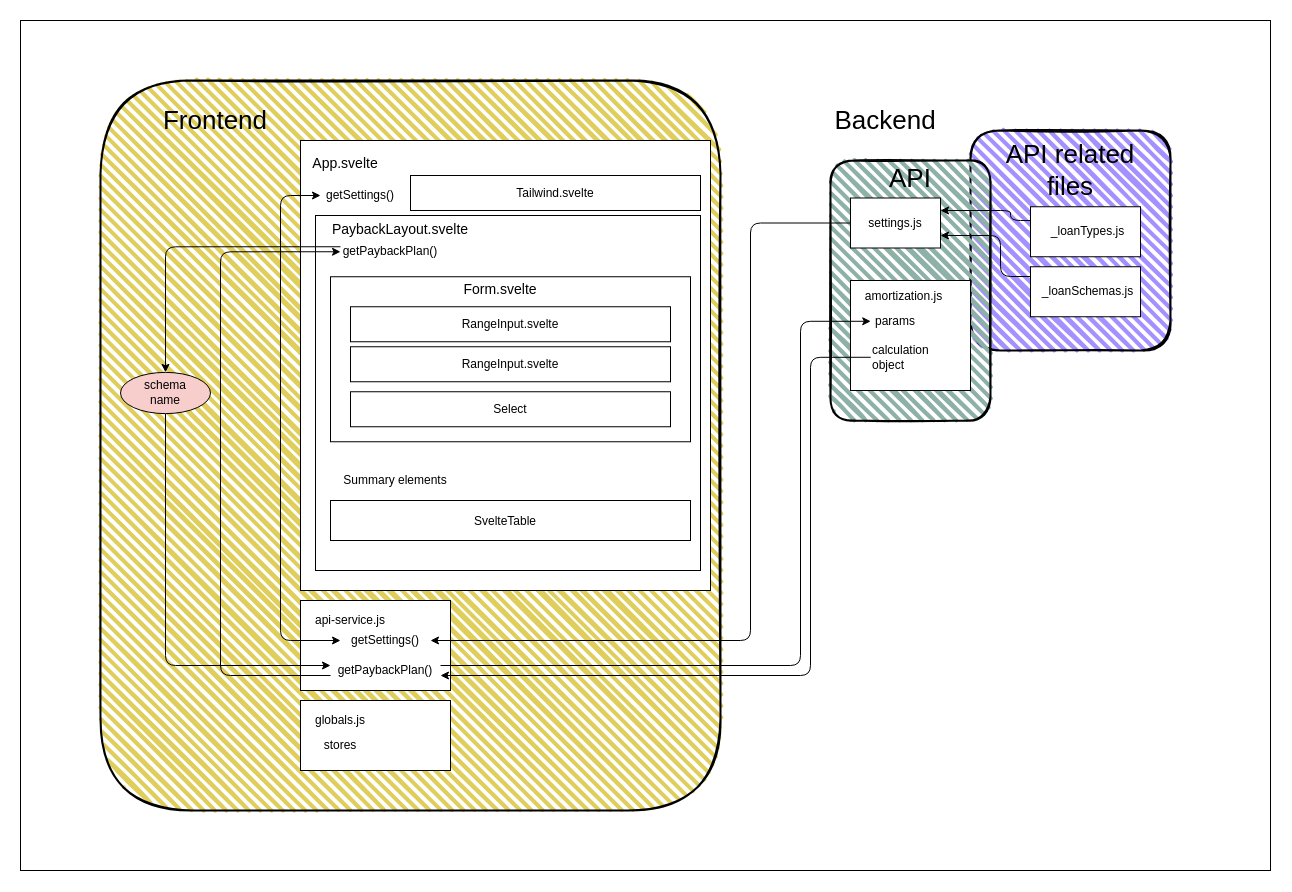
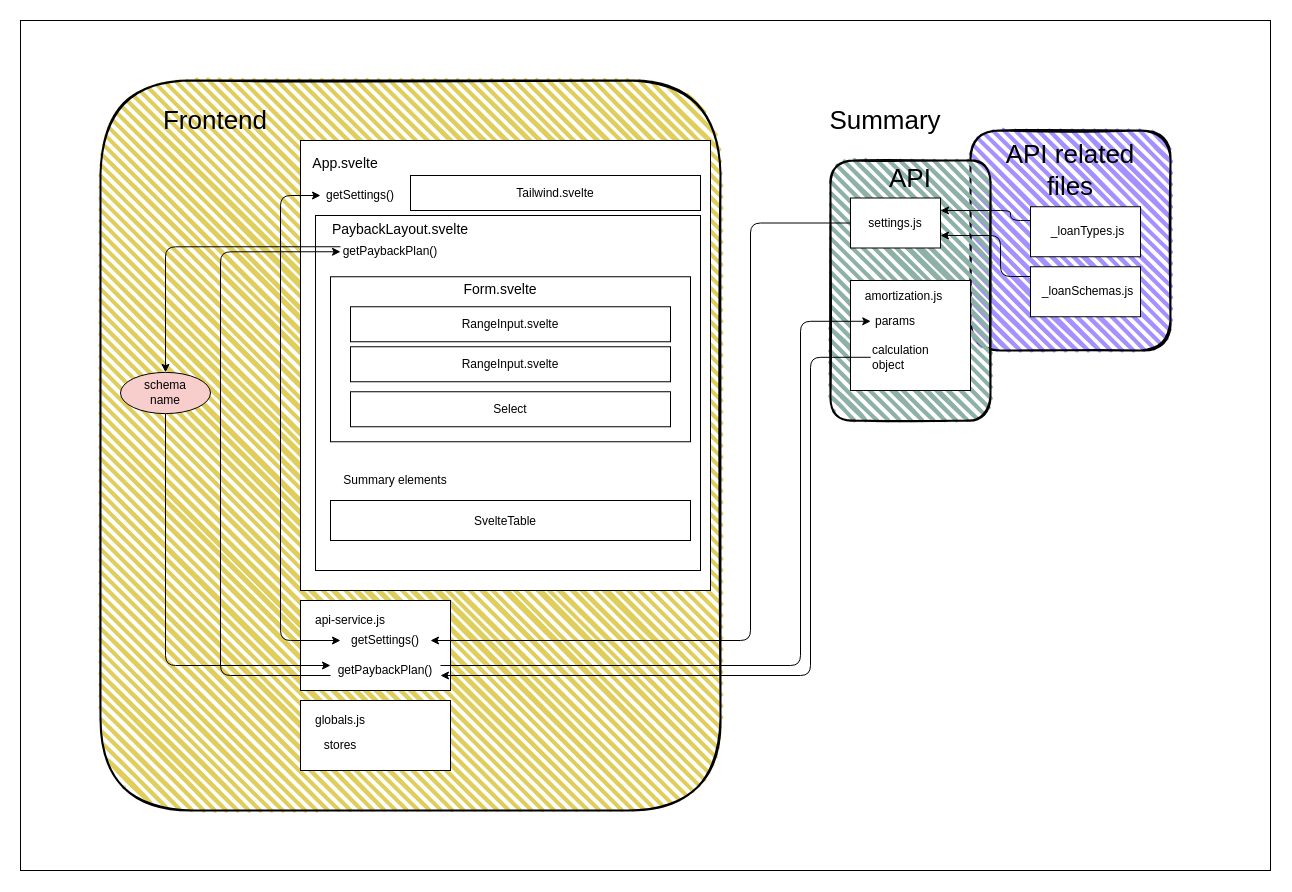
(886, 121) -> (886, 121)
